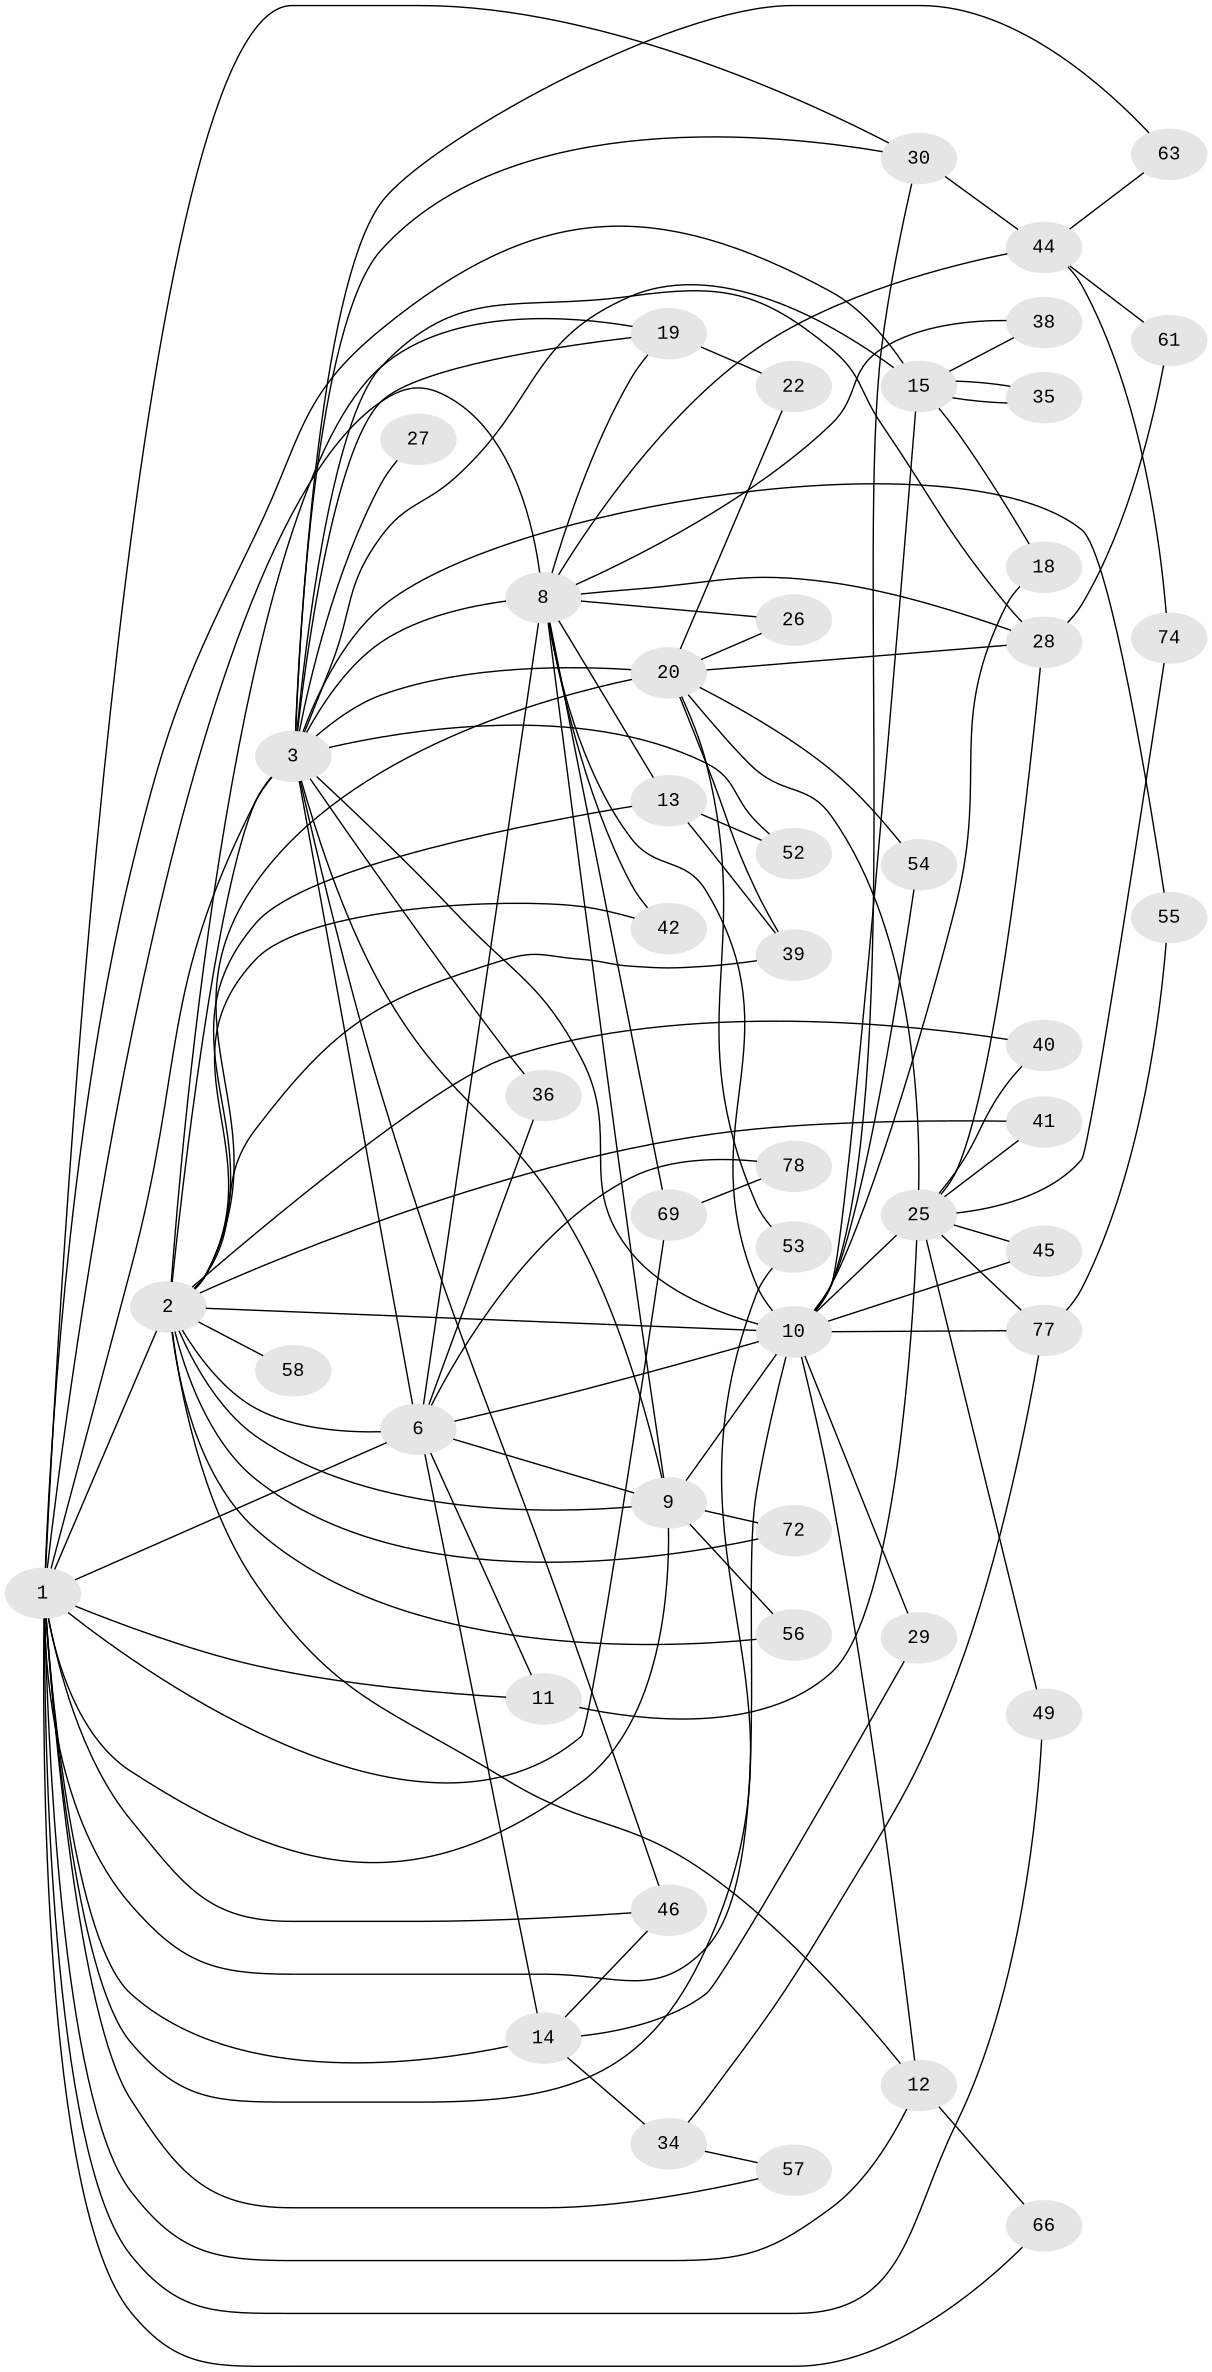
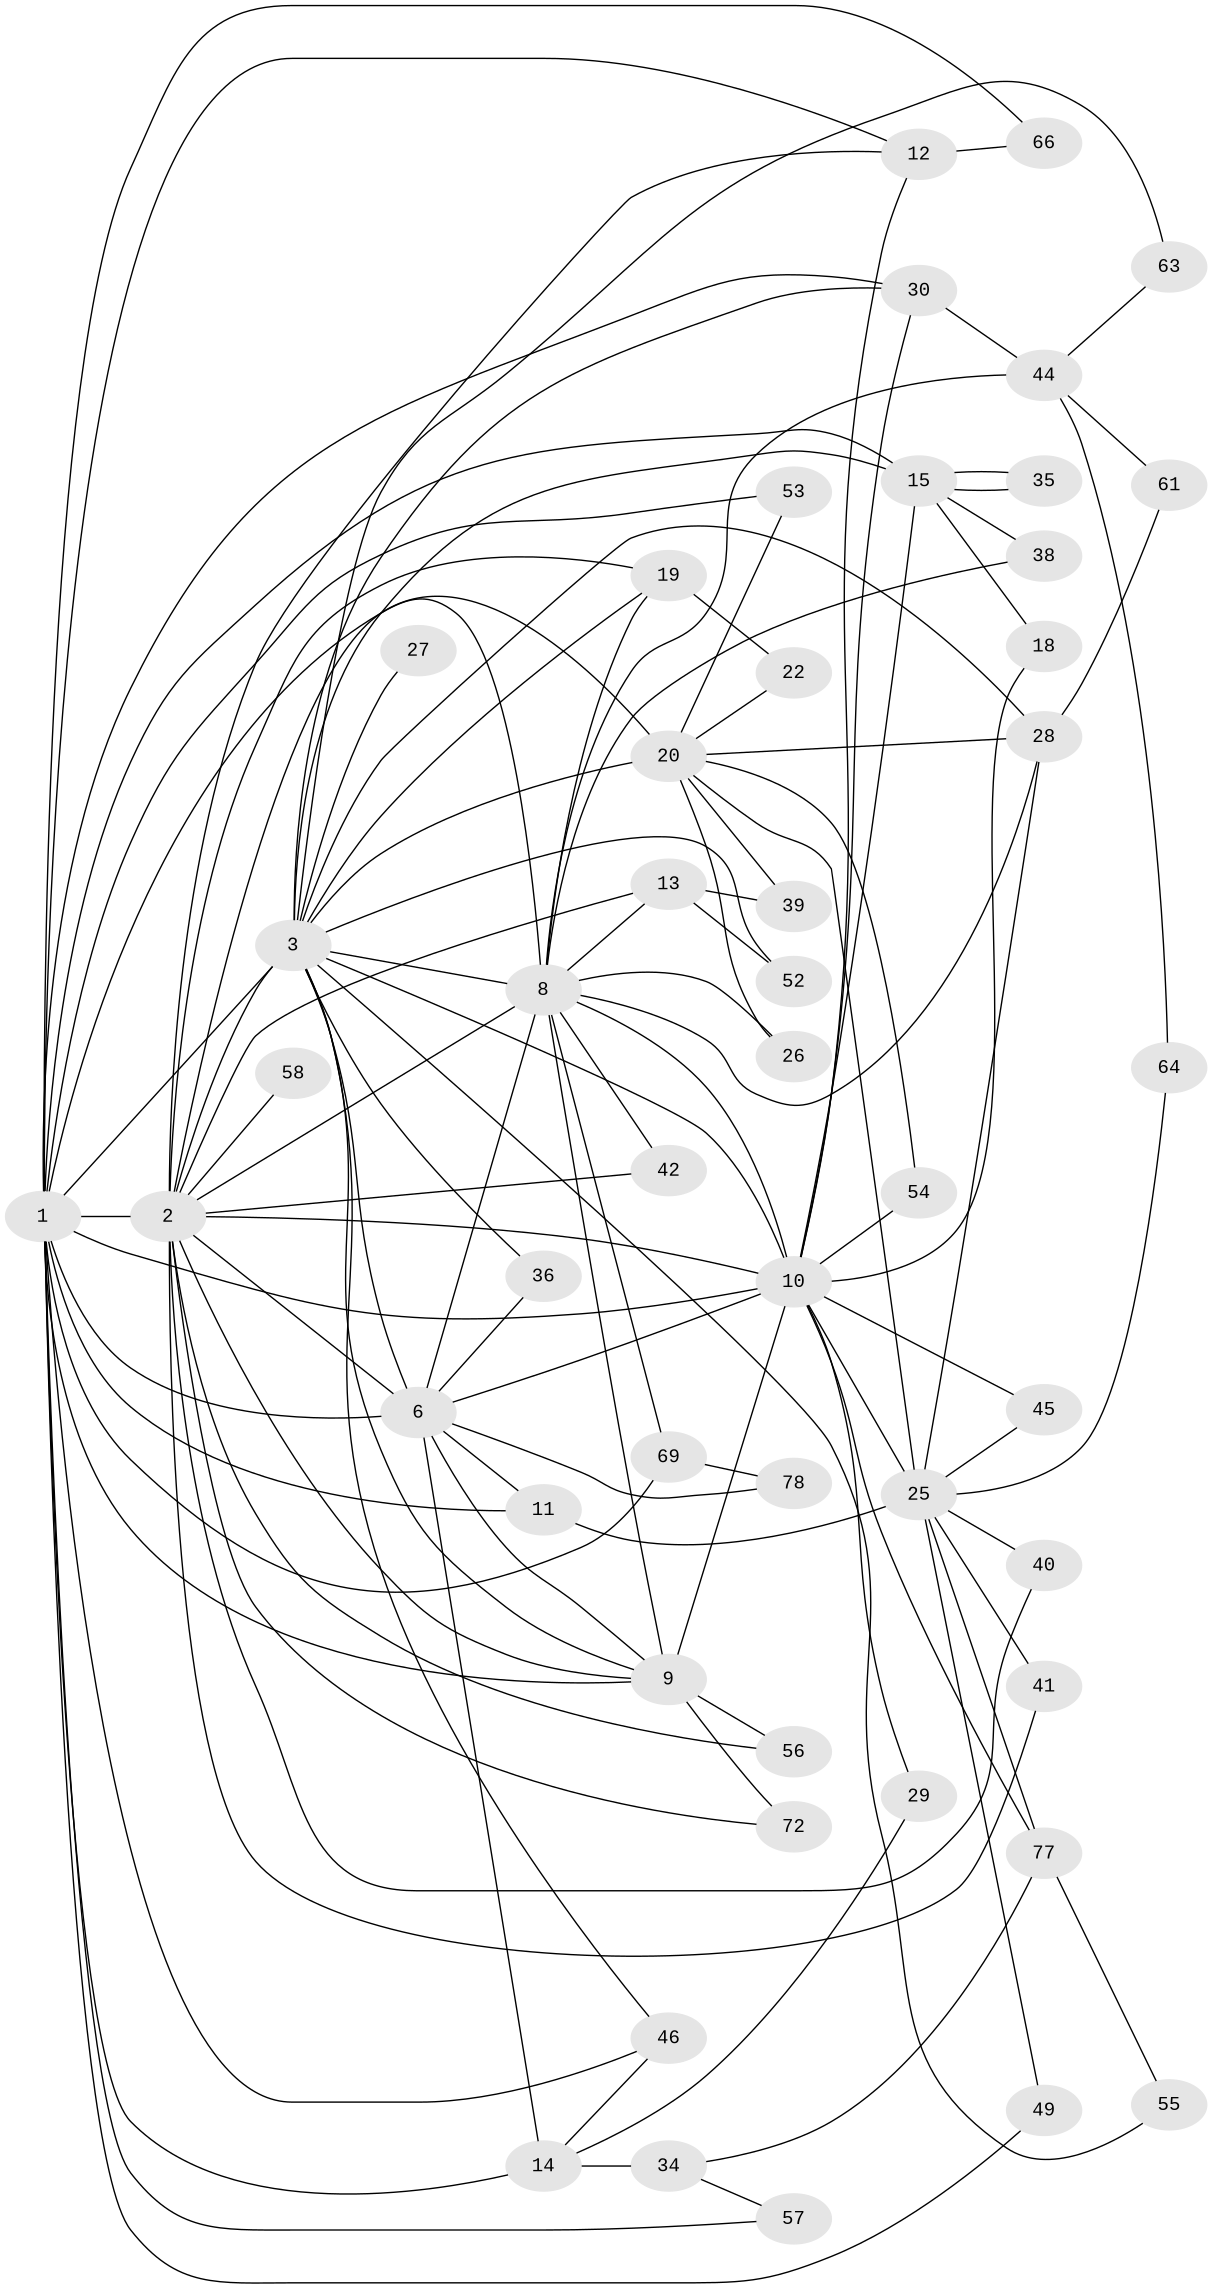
(1169, 638) -> (1169, 1068)
(381, 1008) -> (356, 1103)
